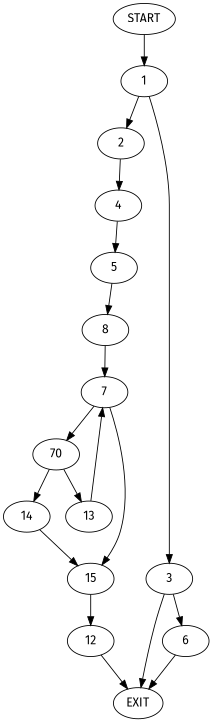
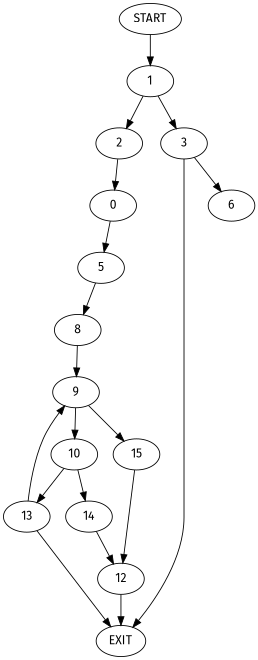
(118, 206) -> (113, 206)
(105, 392) -> (76, 392)
(56, 454) -> (74, 454)
(56, 545) -> (103, 544)
(165, 669) -> (71, 575)
